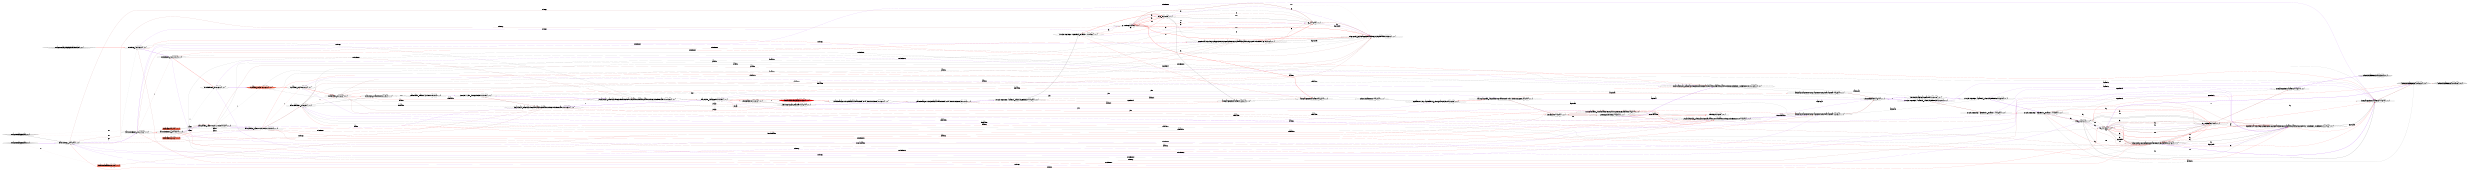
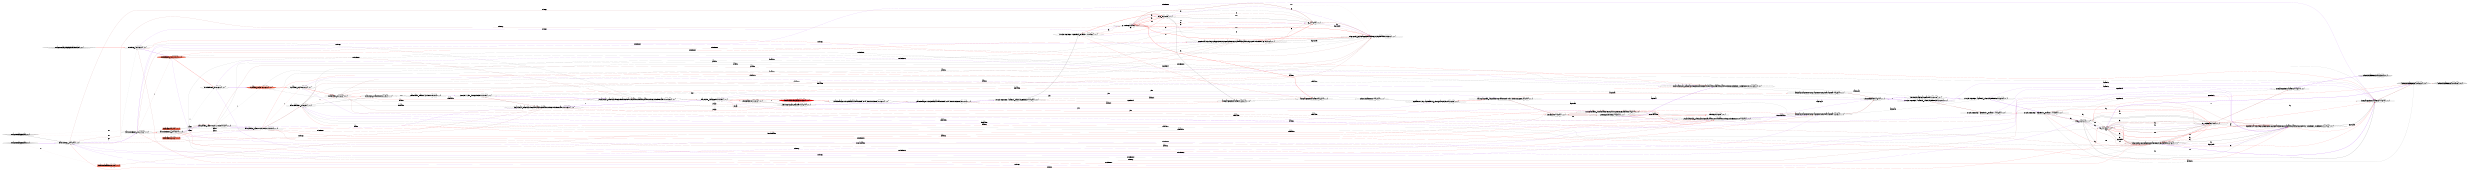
(171, 57) -> (171, 57)
